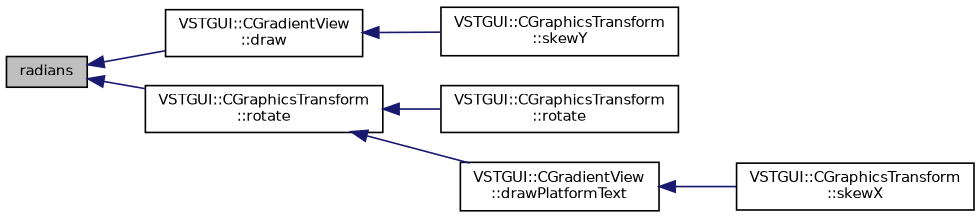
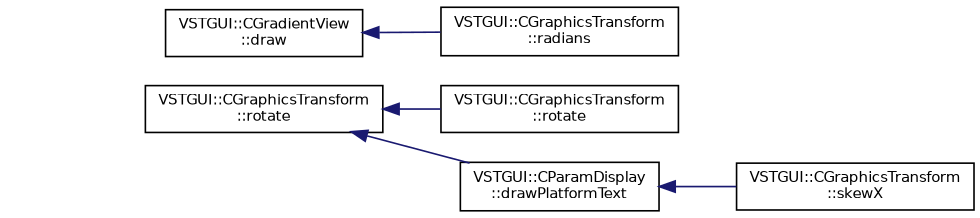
(560, 31) -> (560, 31)
(47, 72) -> none
(560, 187) -> (560, 187)
